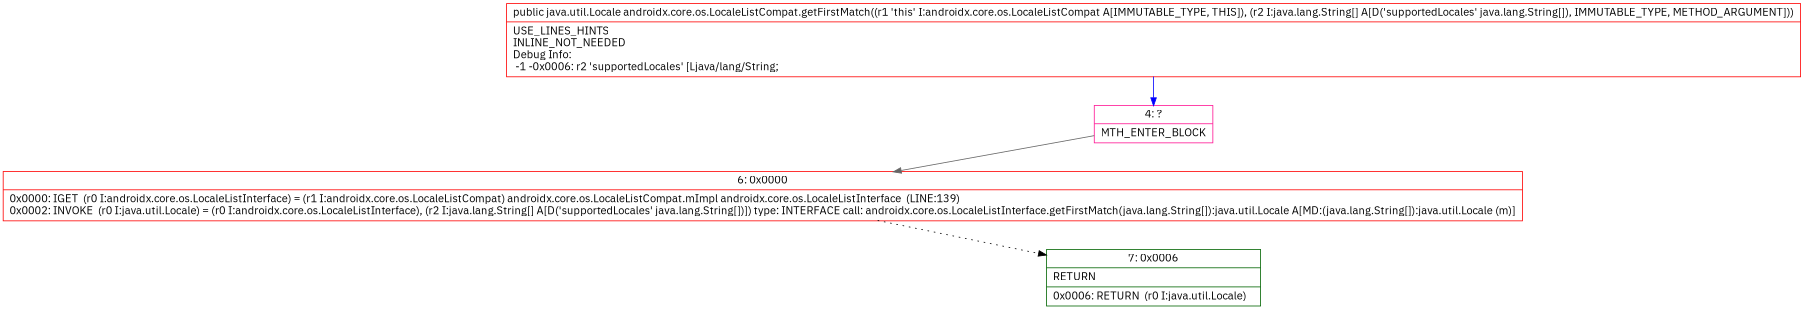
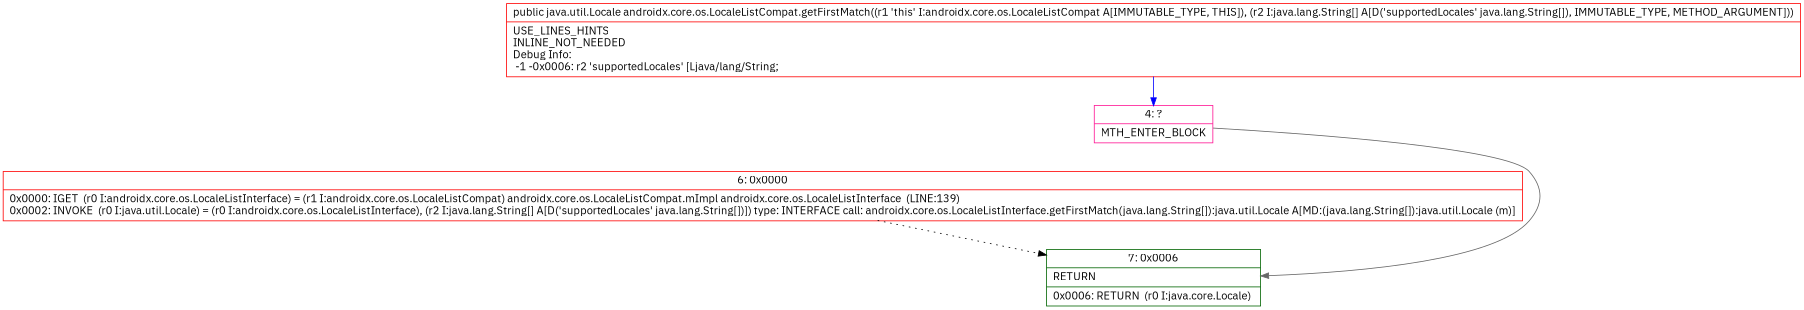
(998, 153) -> (1531, 173)
(1151, 296) -> (1154, 296)
